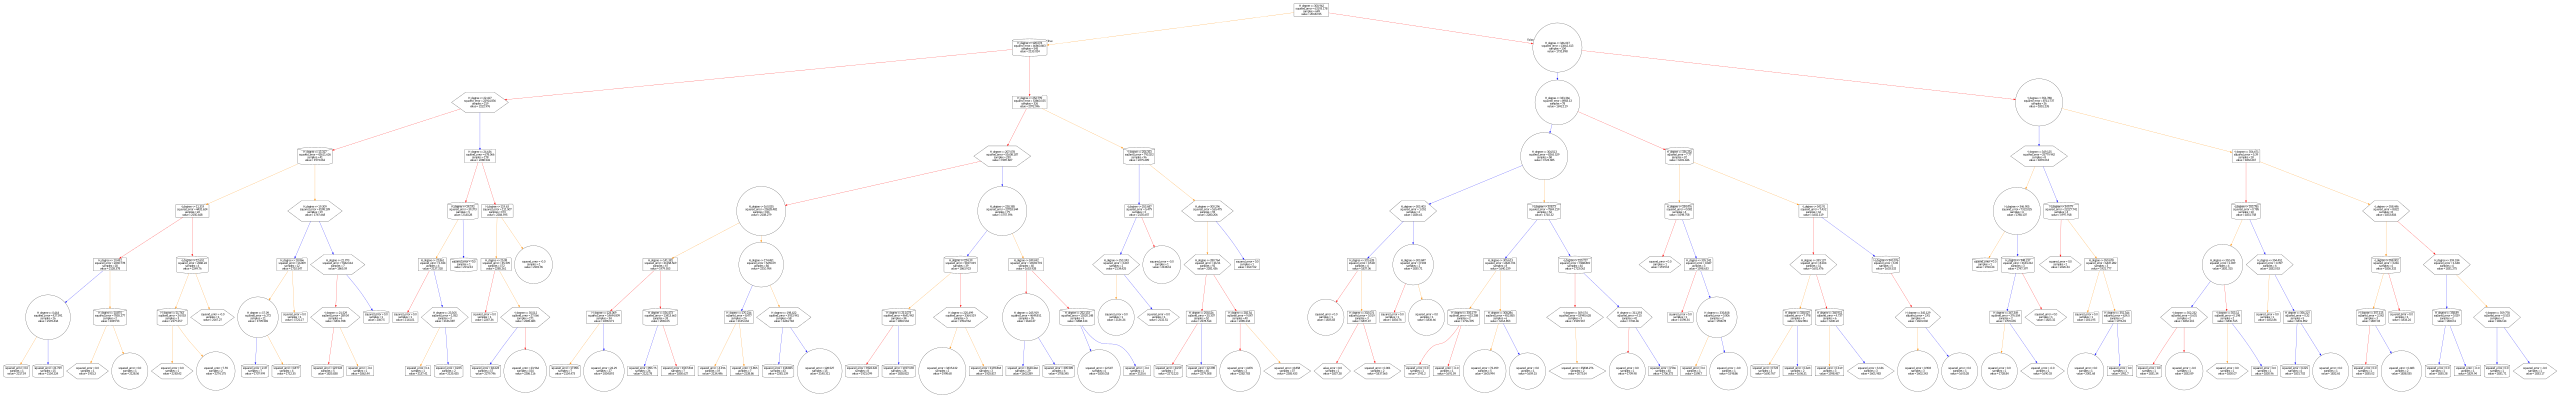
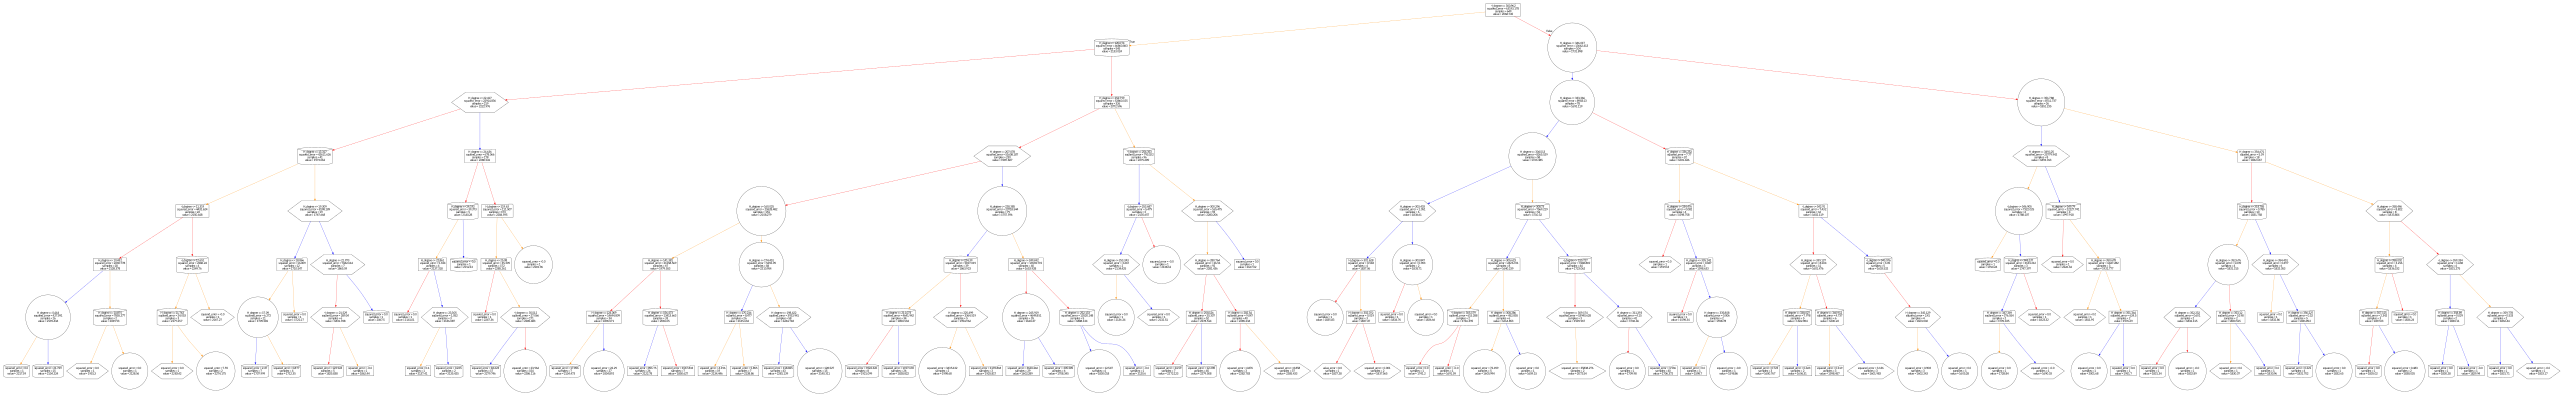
(2086, 317) -> (2085, 317)
